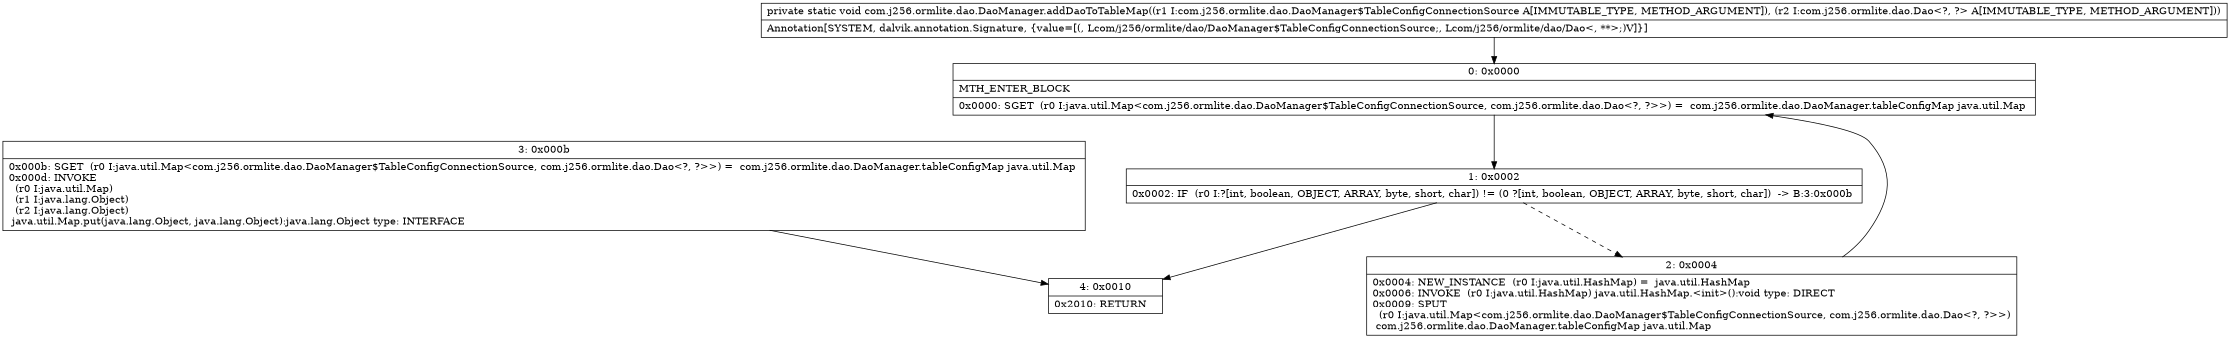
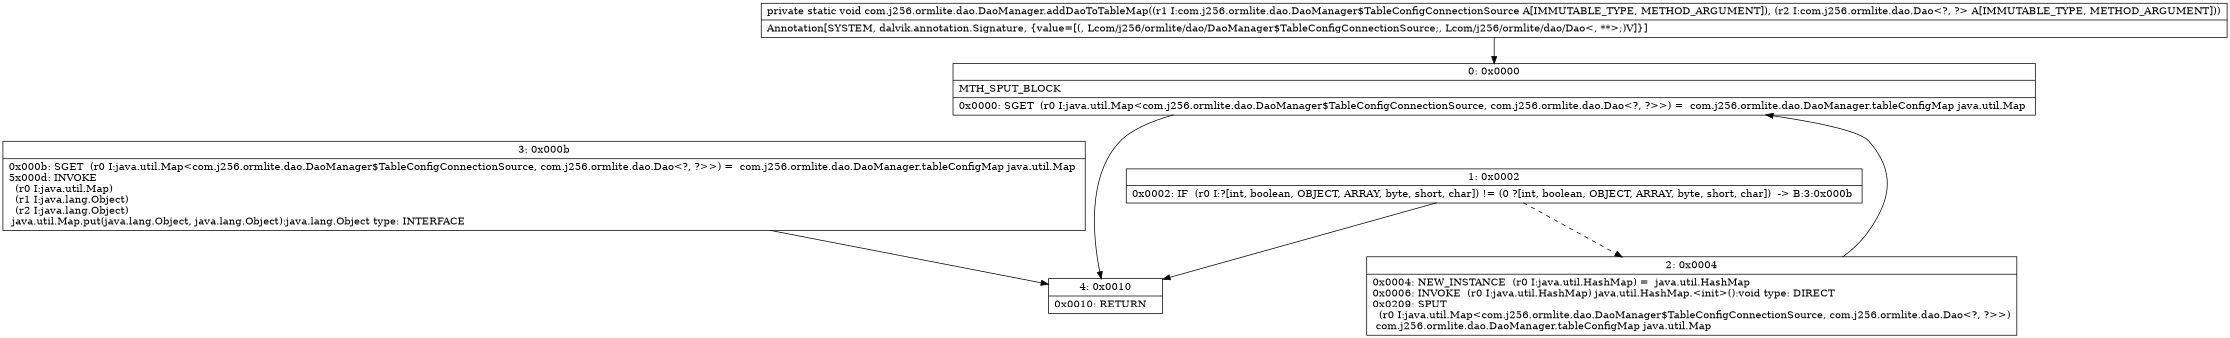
(1015, 89) -> (1010, 89)
(1494, 138) -> (1101, 174)
(56, 178) -> (56, 178)
(1106, 304) -> (1106, 304)
(1413, 304) -> (1413, 304)
